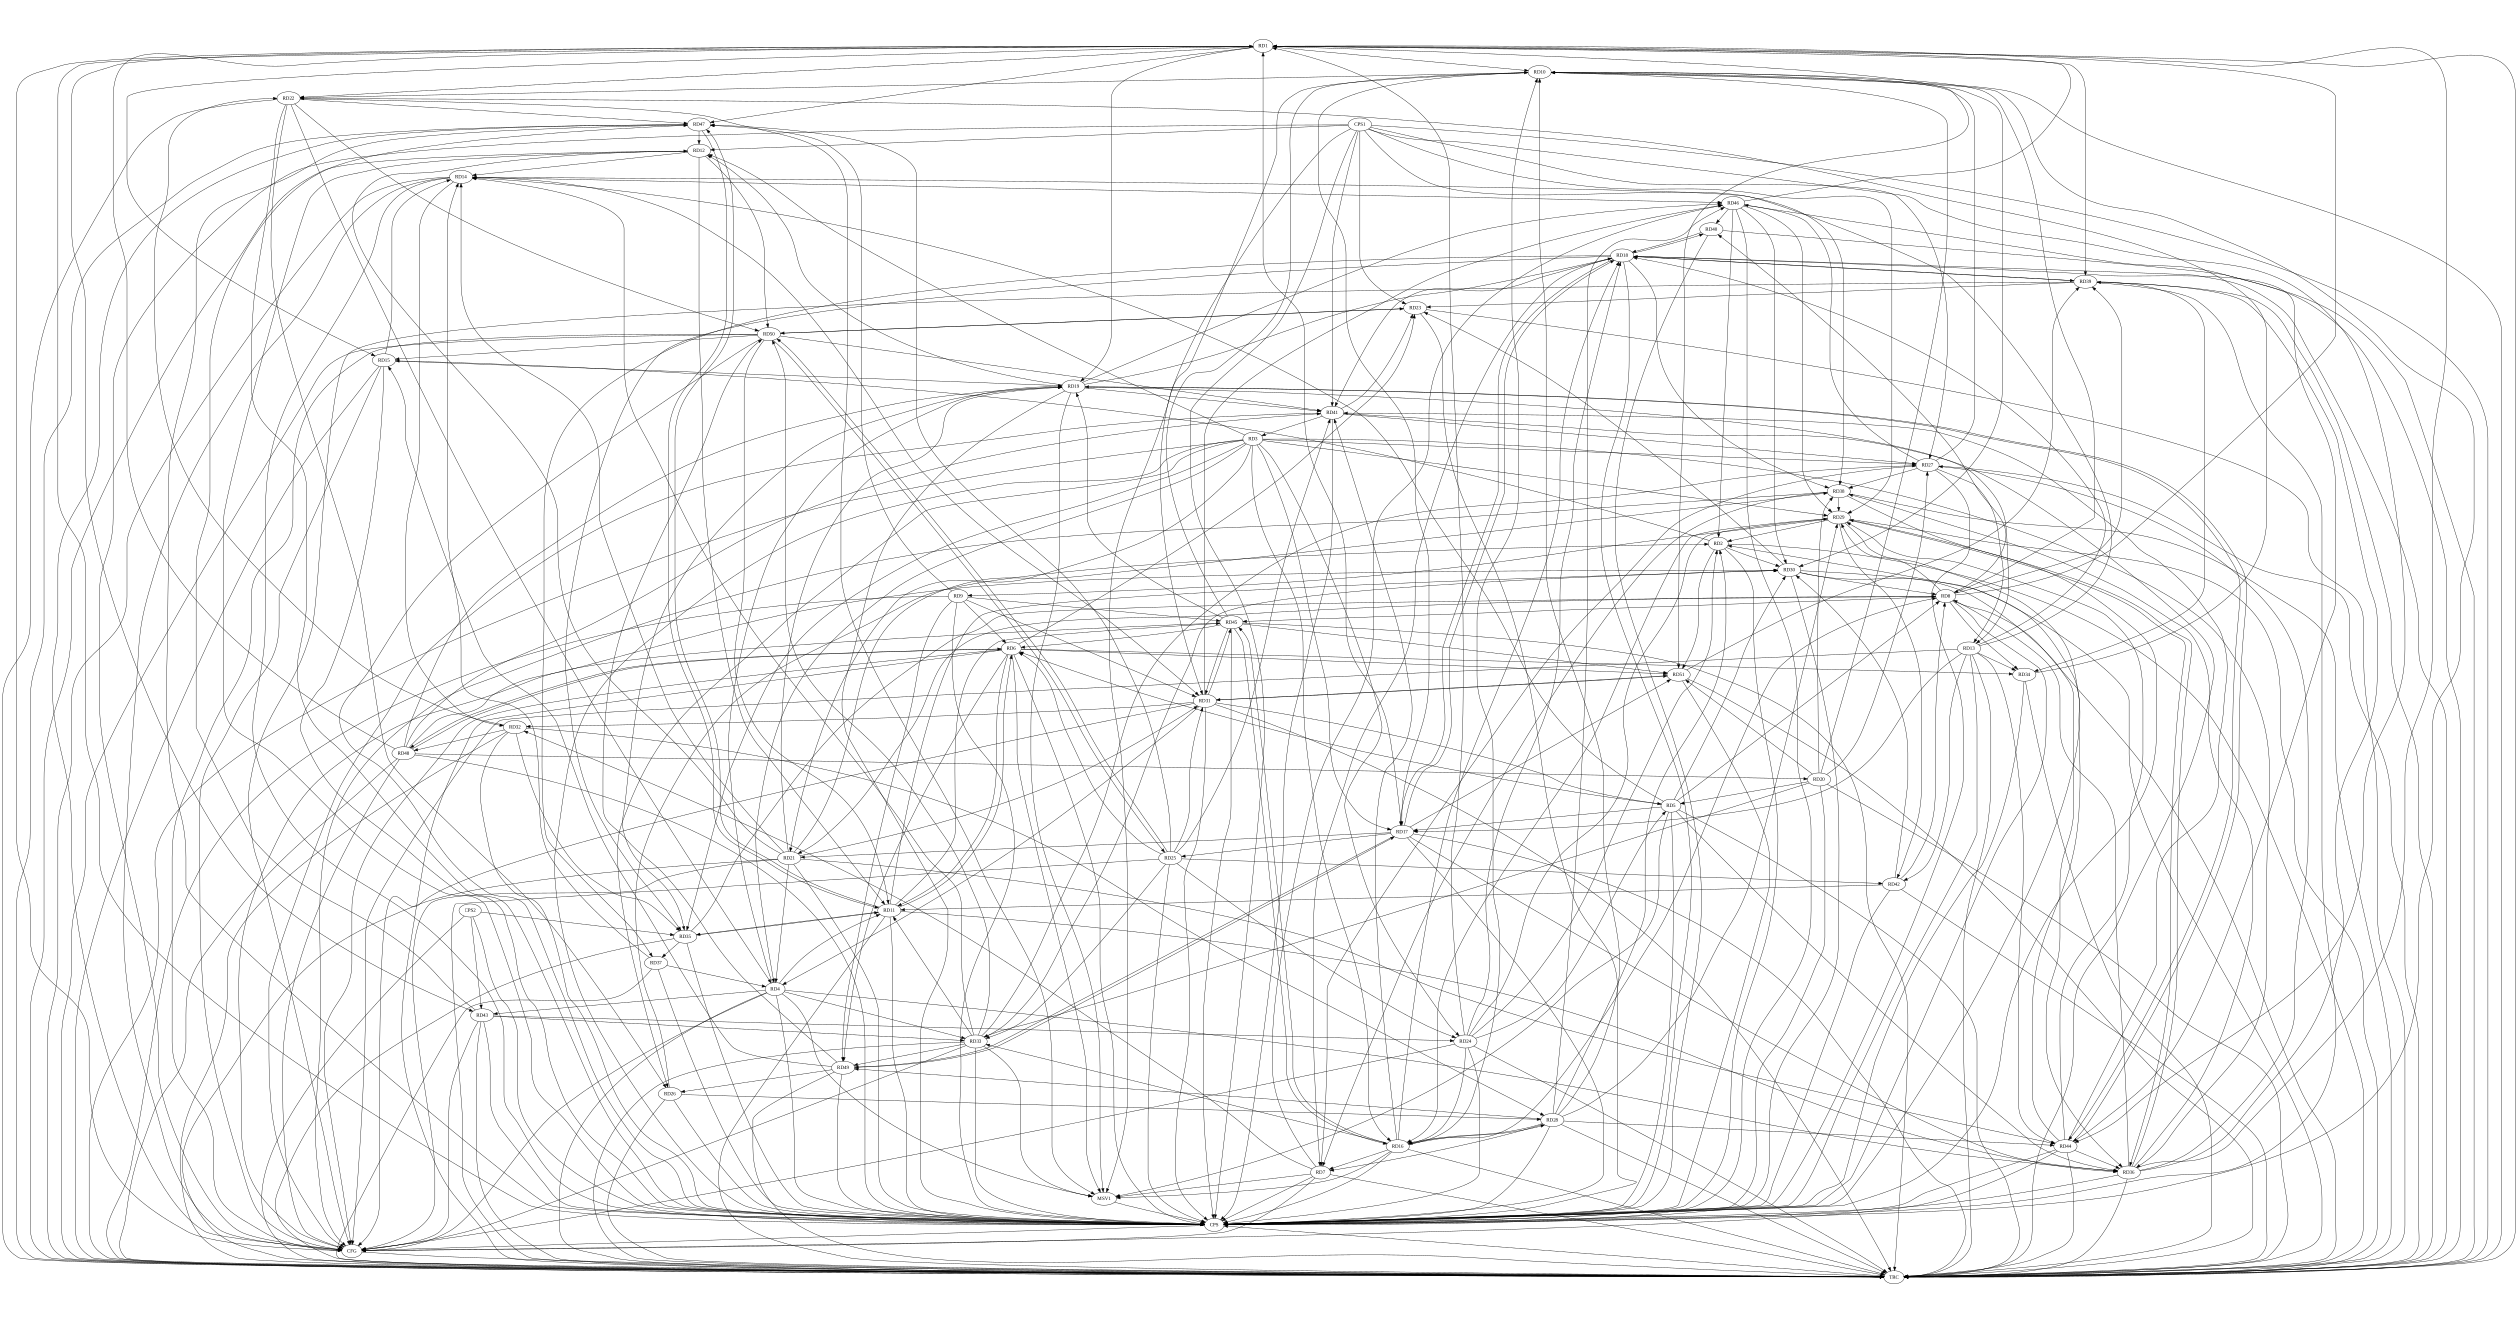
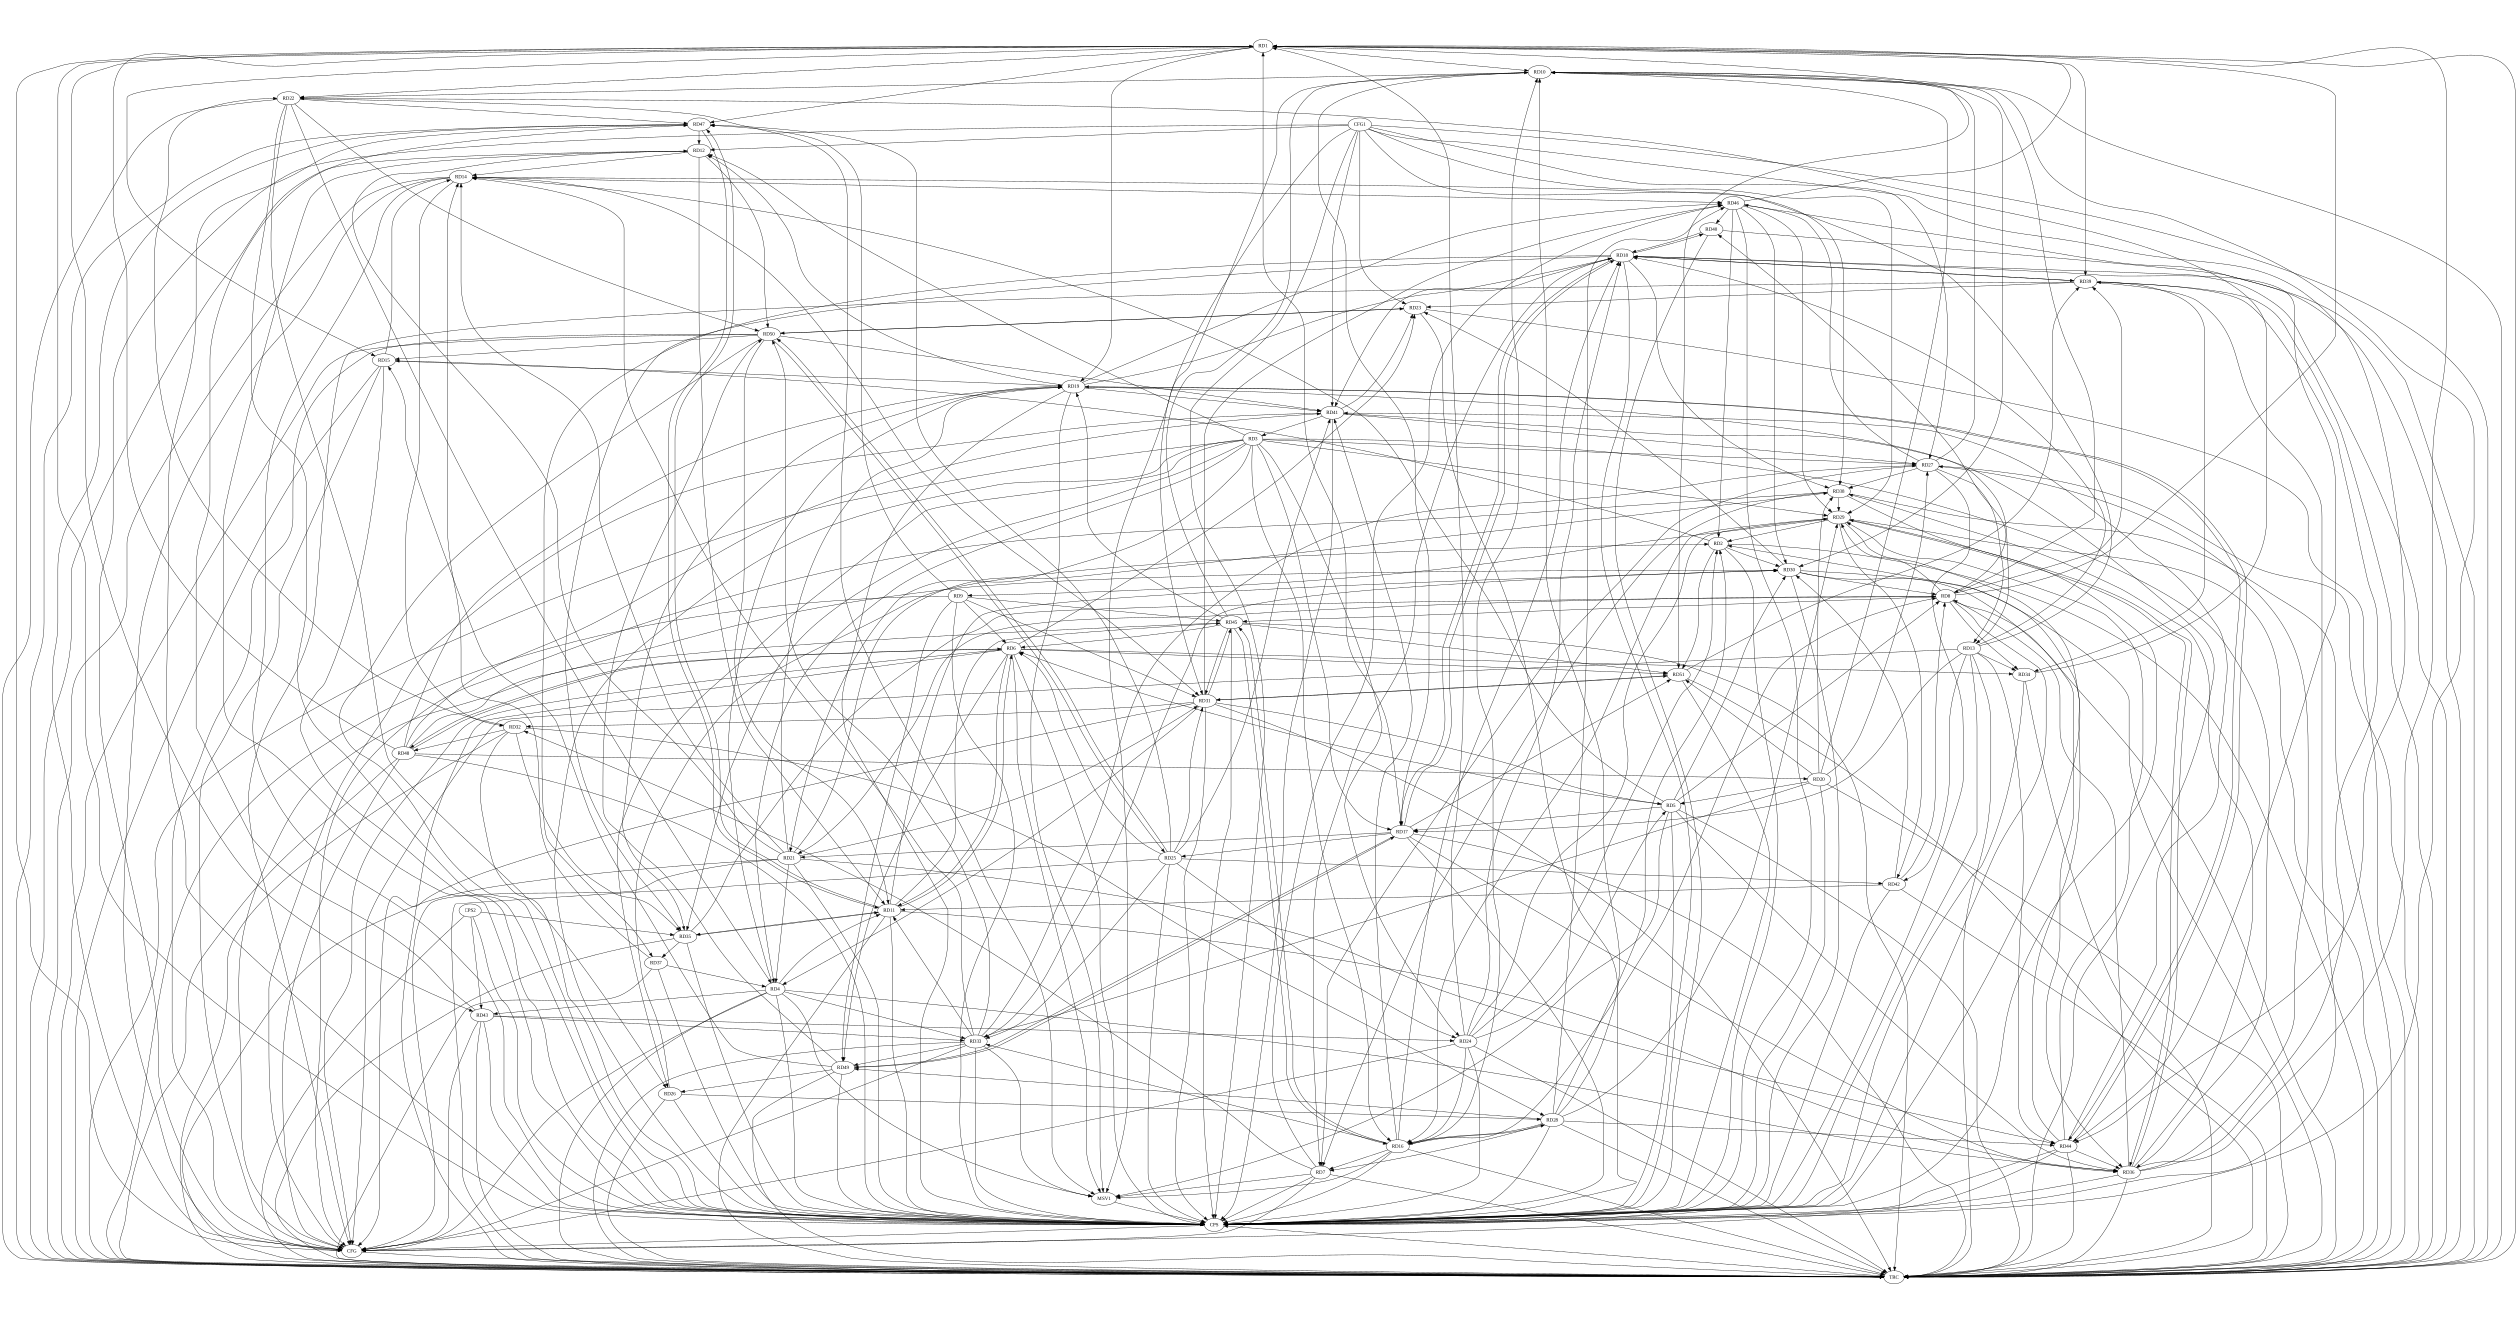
(1360, 124) -> (1360, 124)
